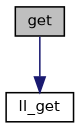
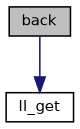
(40, 21) -> (40, 21)
